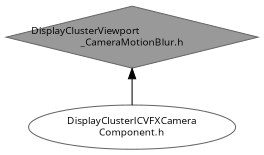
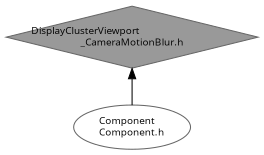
(132, 127) -> (132, 127)
